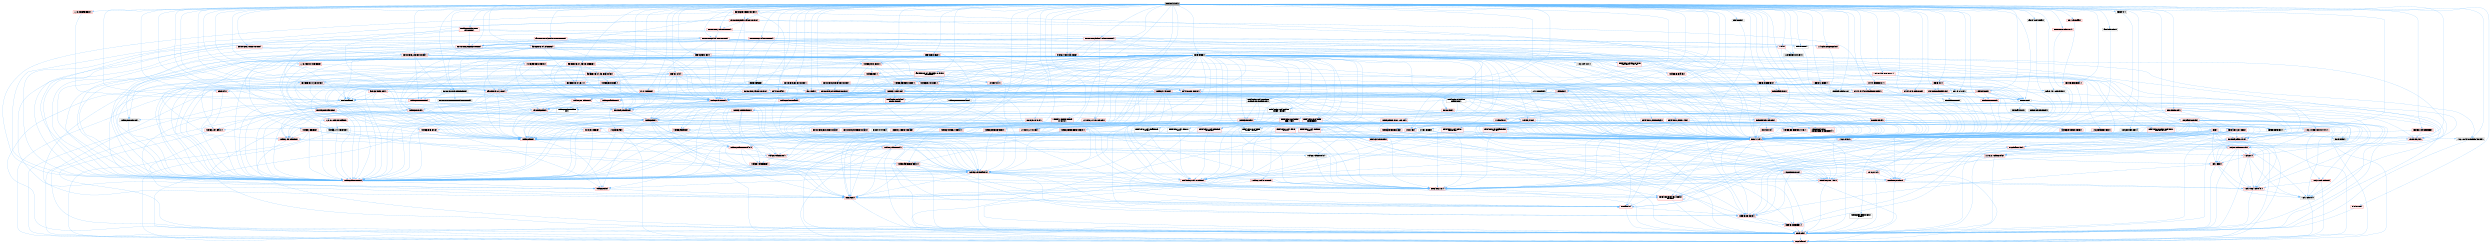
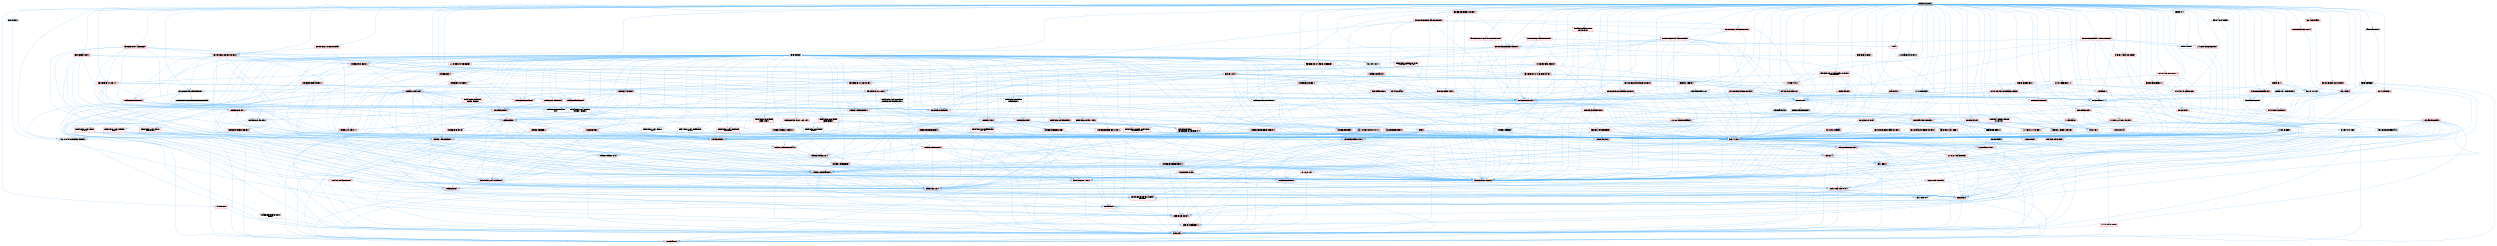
(83, 12) -> none
none -> (2277, 110)
(338, 130) -> (1504, 130)
(1251, 130) -> (813, 130)
(2129, 130) -> (2387, 130)
none -> (2109, 225)
